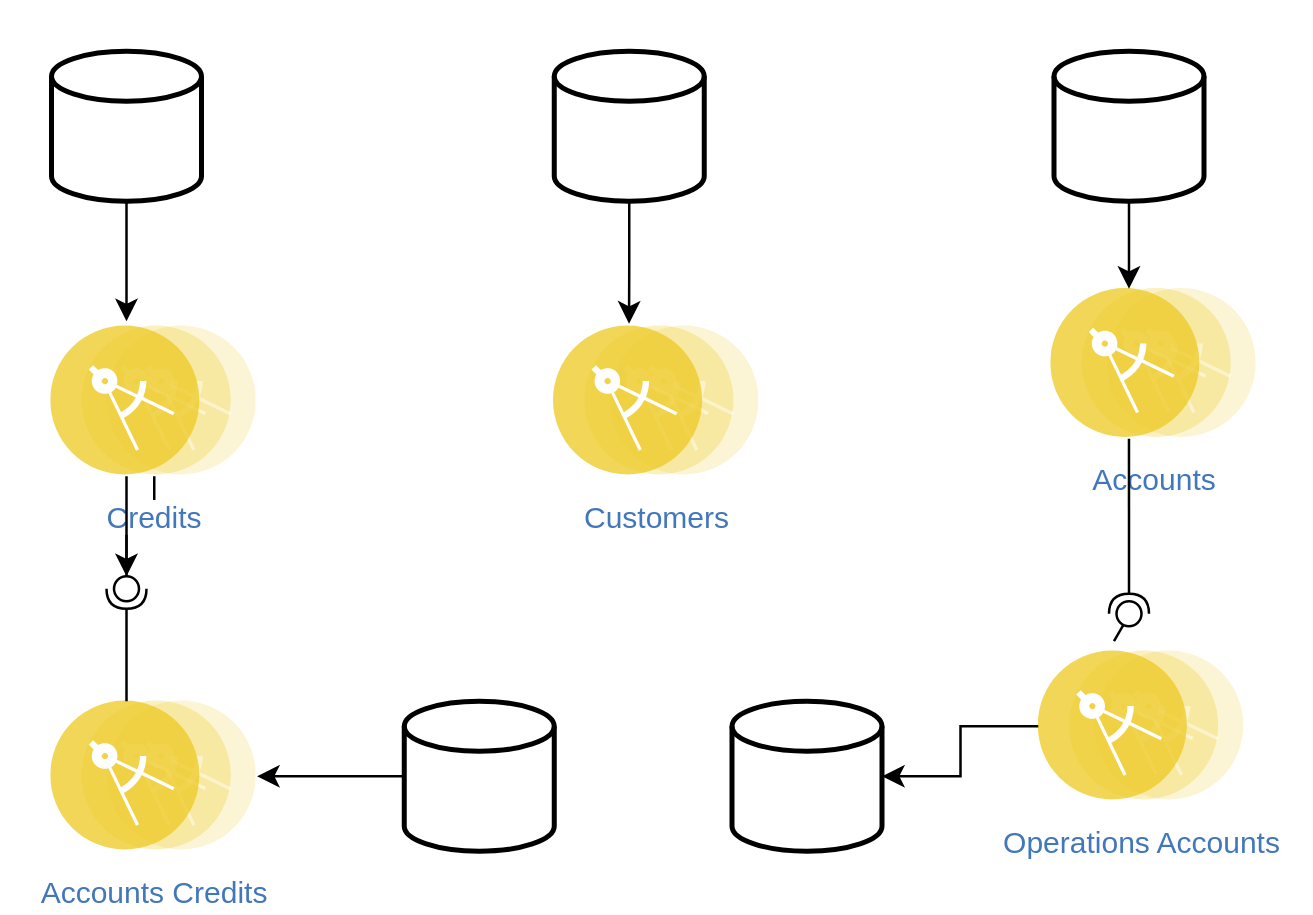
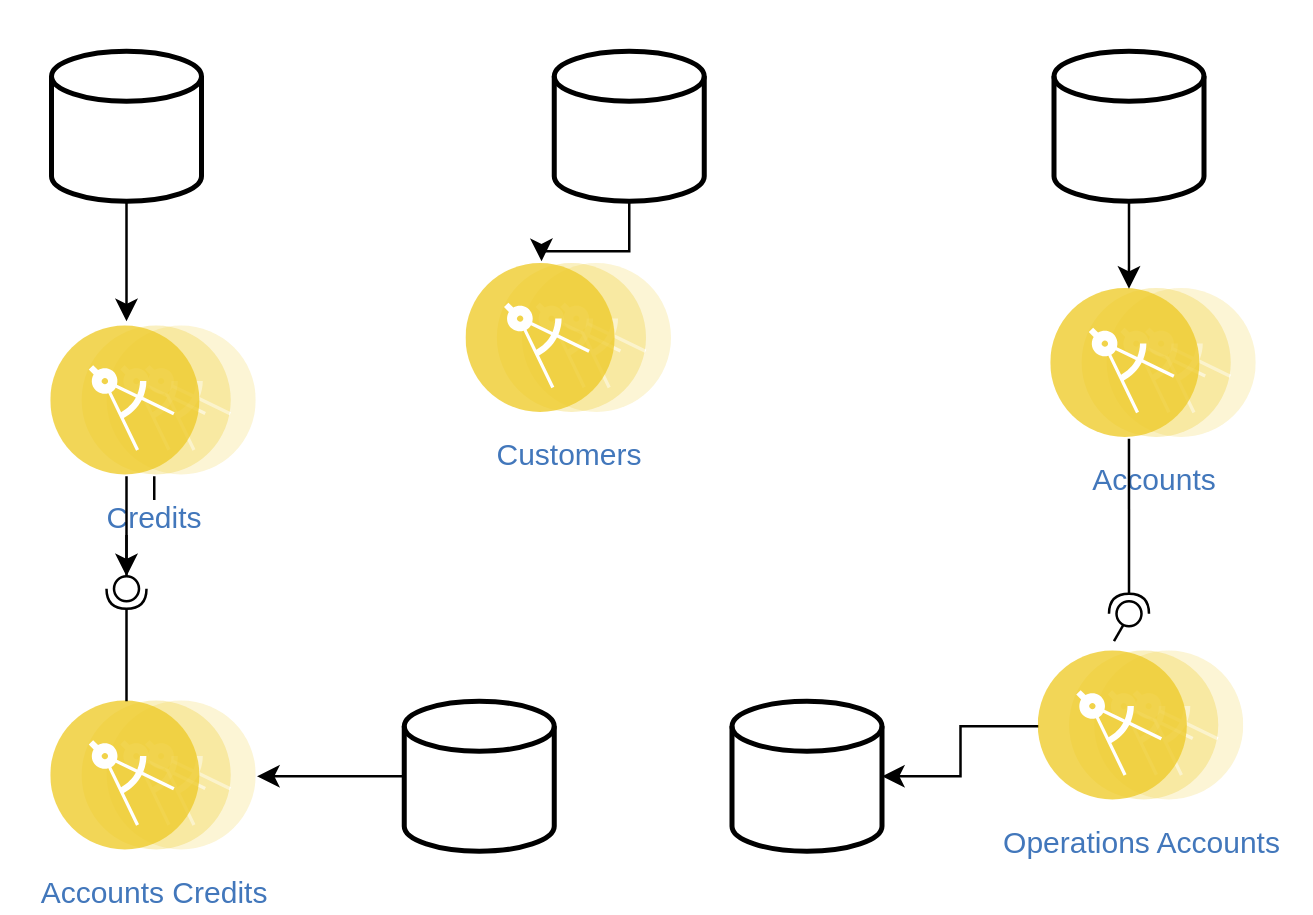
(657, 401) -> (569, 339)
